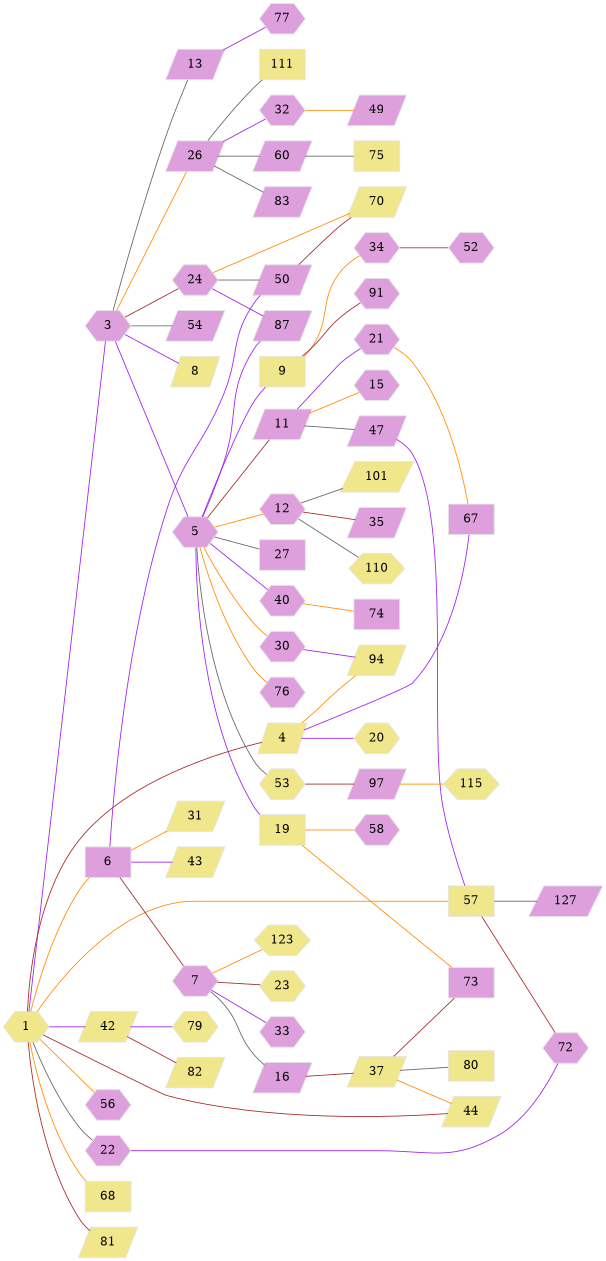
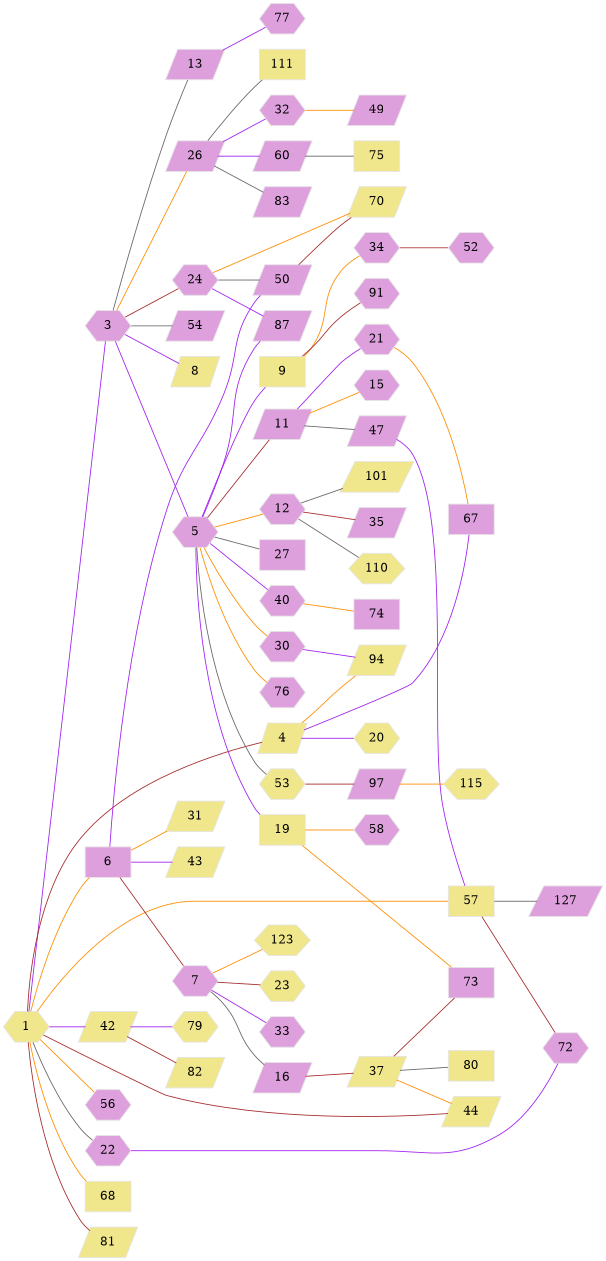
(239, 156) -> (239, 156)
